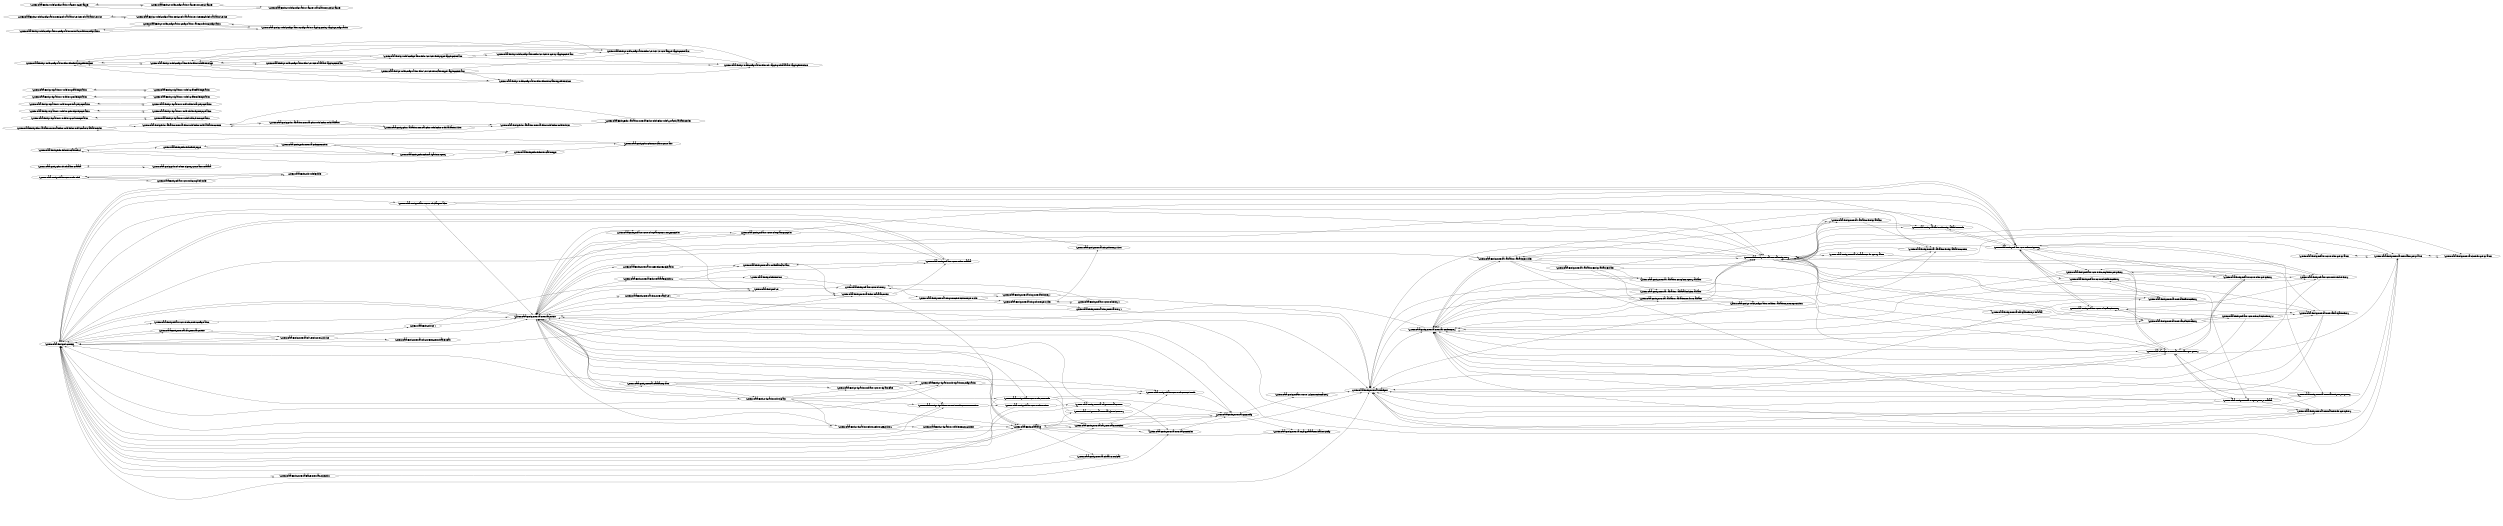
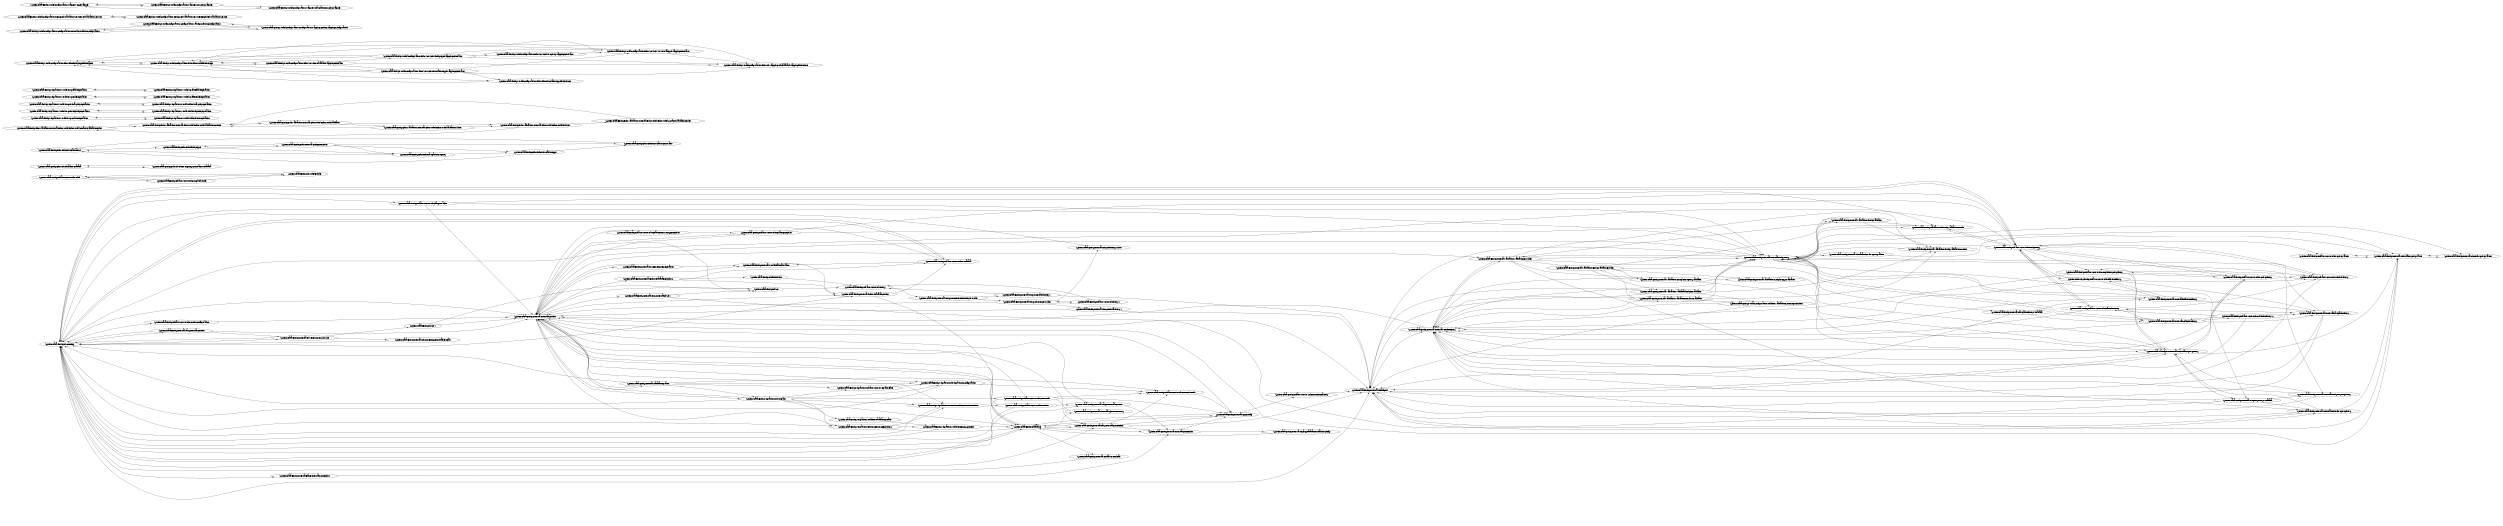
(2094, 279) -> (2094, 279)
none -> (1766, 280)
(288, 304) -> none
none -> (865, 420)
(1267, 423) -> (1232, 432)
